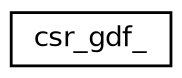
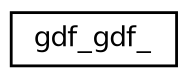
(91, 39) -> (94, 39)
